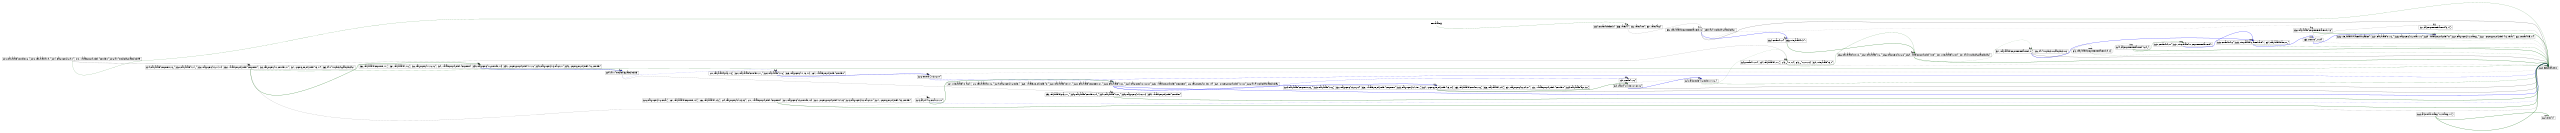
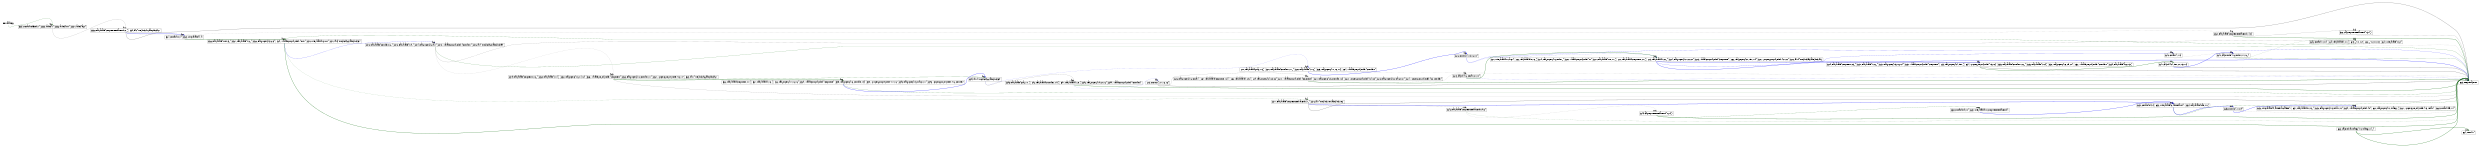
none -> (354, 44)
none -> (1158, 83)
